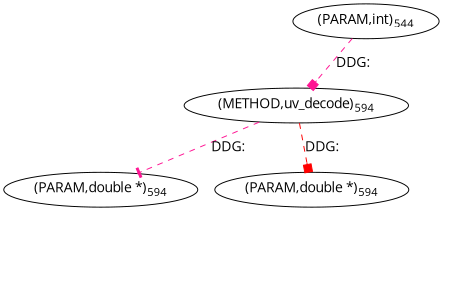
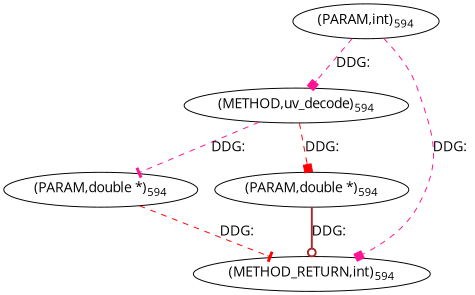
(404, 20) -> (404, 20)
none -> (312, 274)
